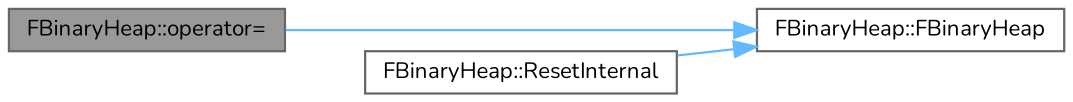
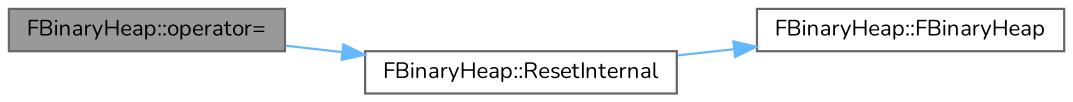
(510, 30) -> (314, 49)
